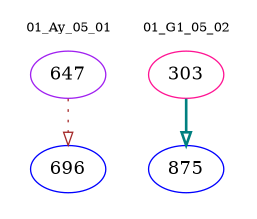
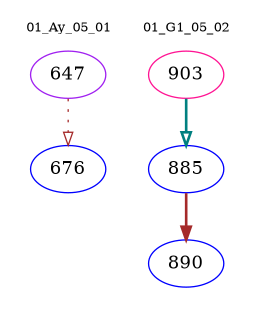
(186, 75) -> (186, 75)
(68, 169) -> (68, 169)
(186, 169) -> (186, 169)
none -> (186, 264)
